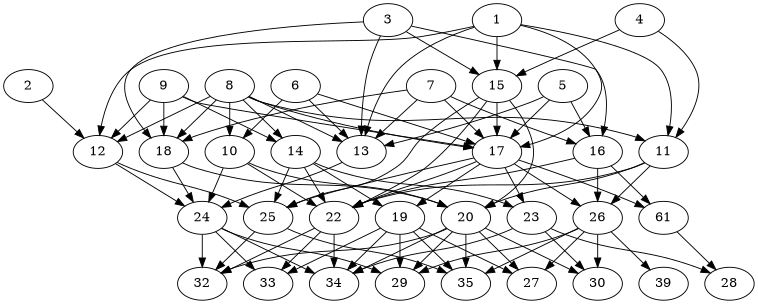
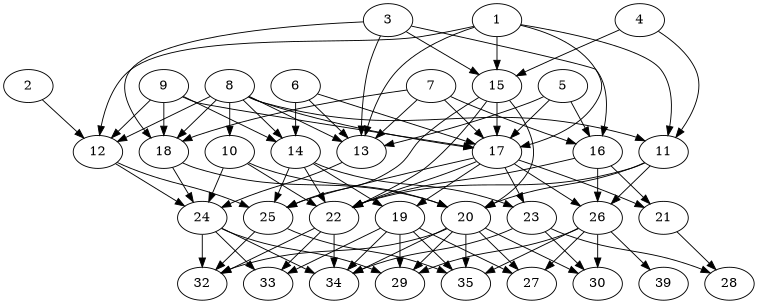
(266, 116) -> (296, 114)
(664, 218) -> (664, 218)
